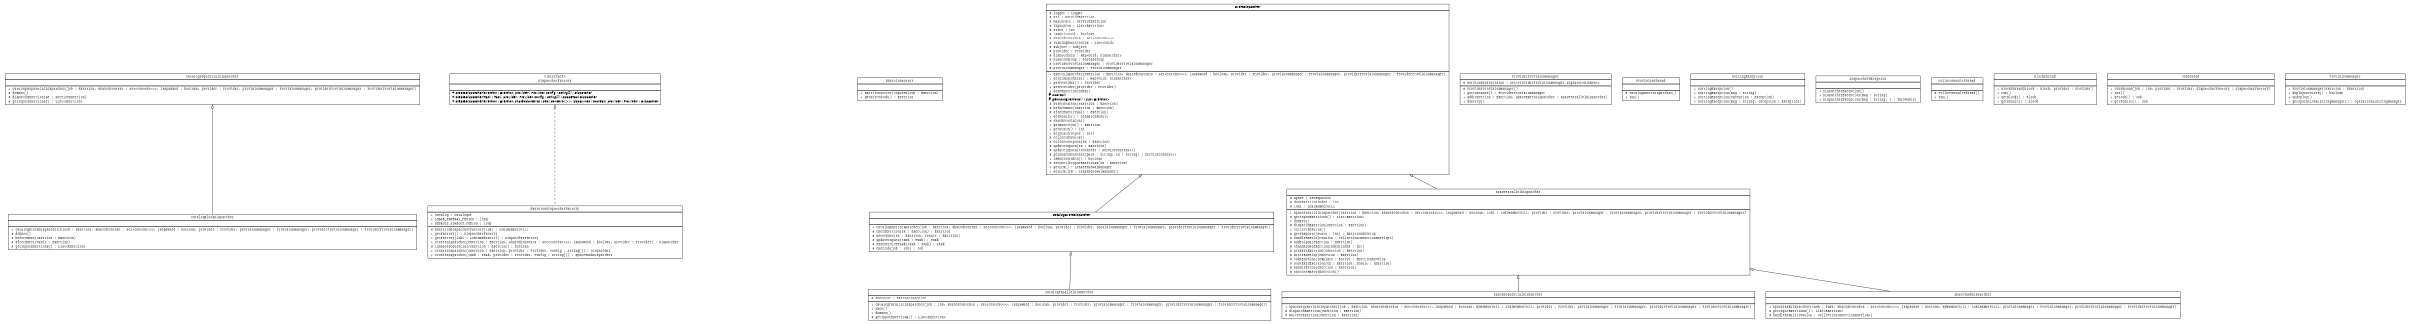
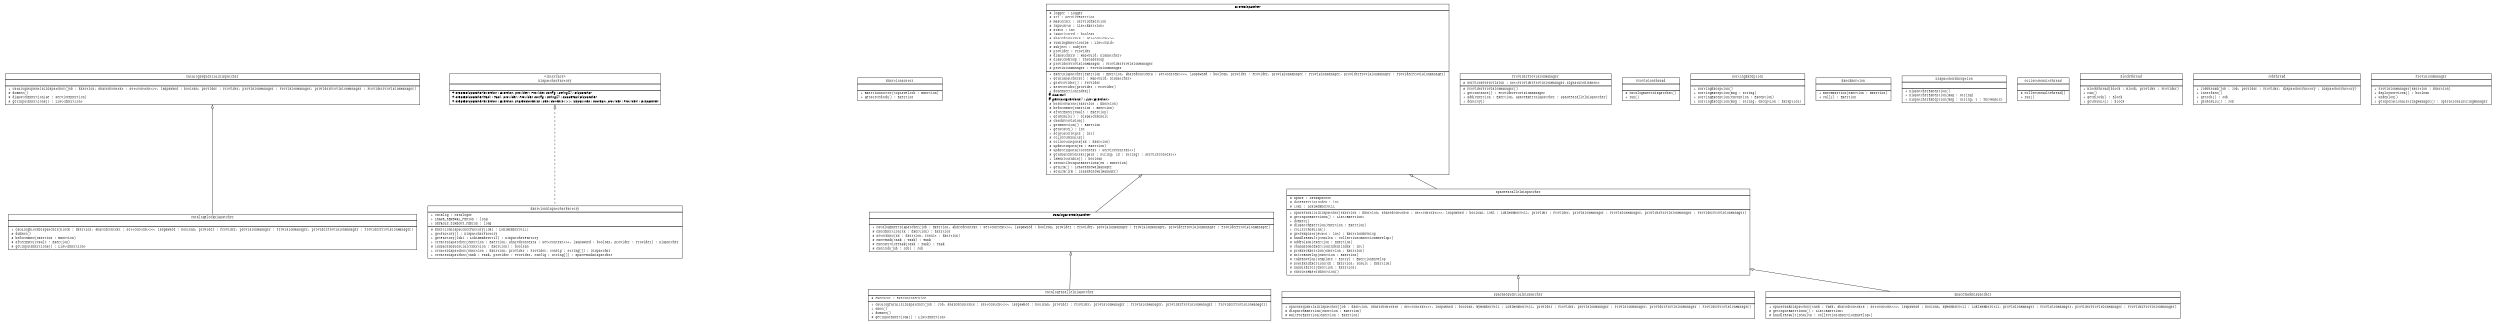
none -> (1853, 89)
(2118, 93) -> (2210, 93)
(906, 240) -> (902, 240)
